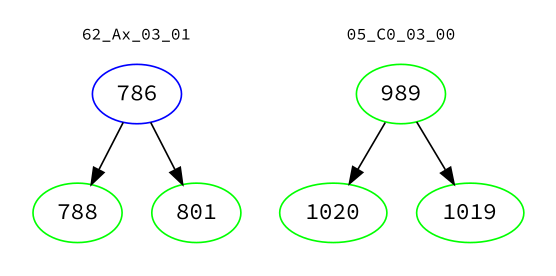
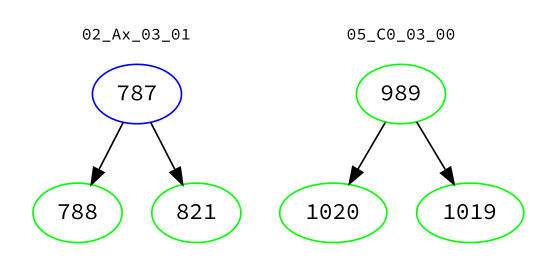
(137, 35) -> (137, 35)
(137, 94) -> (137, 94)
(196, 213) -> (196, 213)
